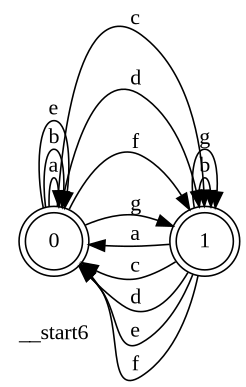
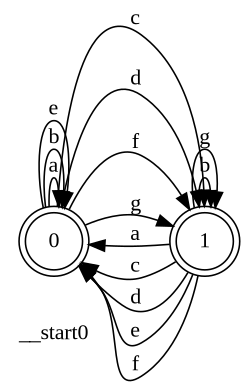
(54, 333) -> (54, 333)
